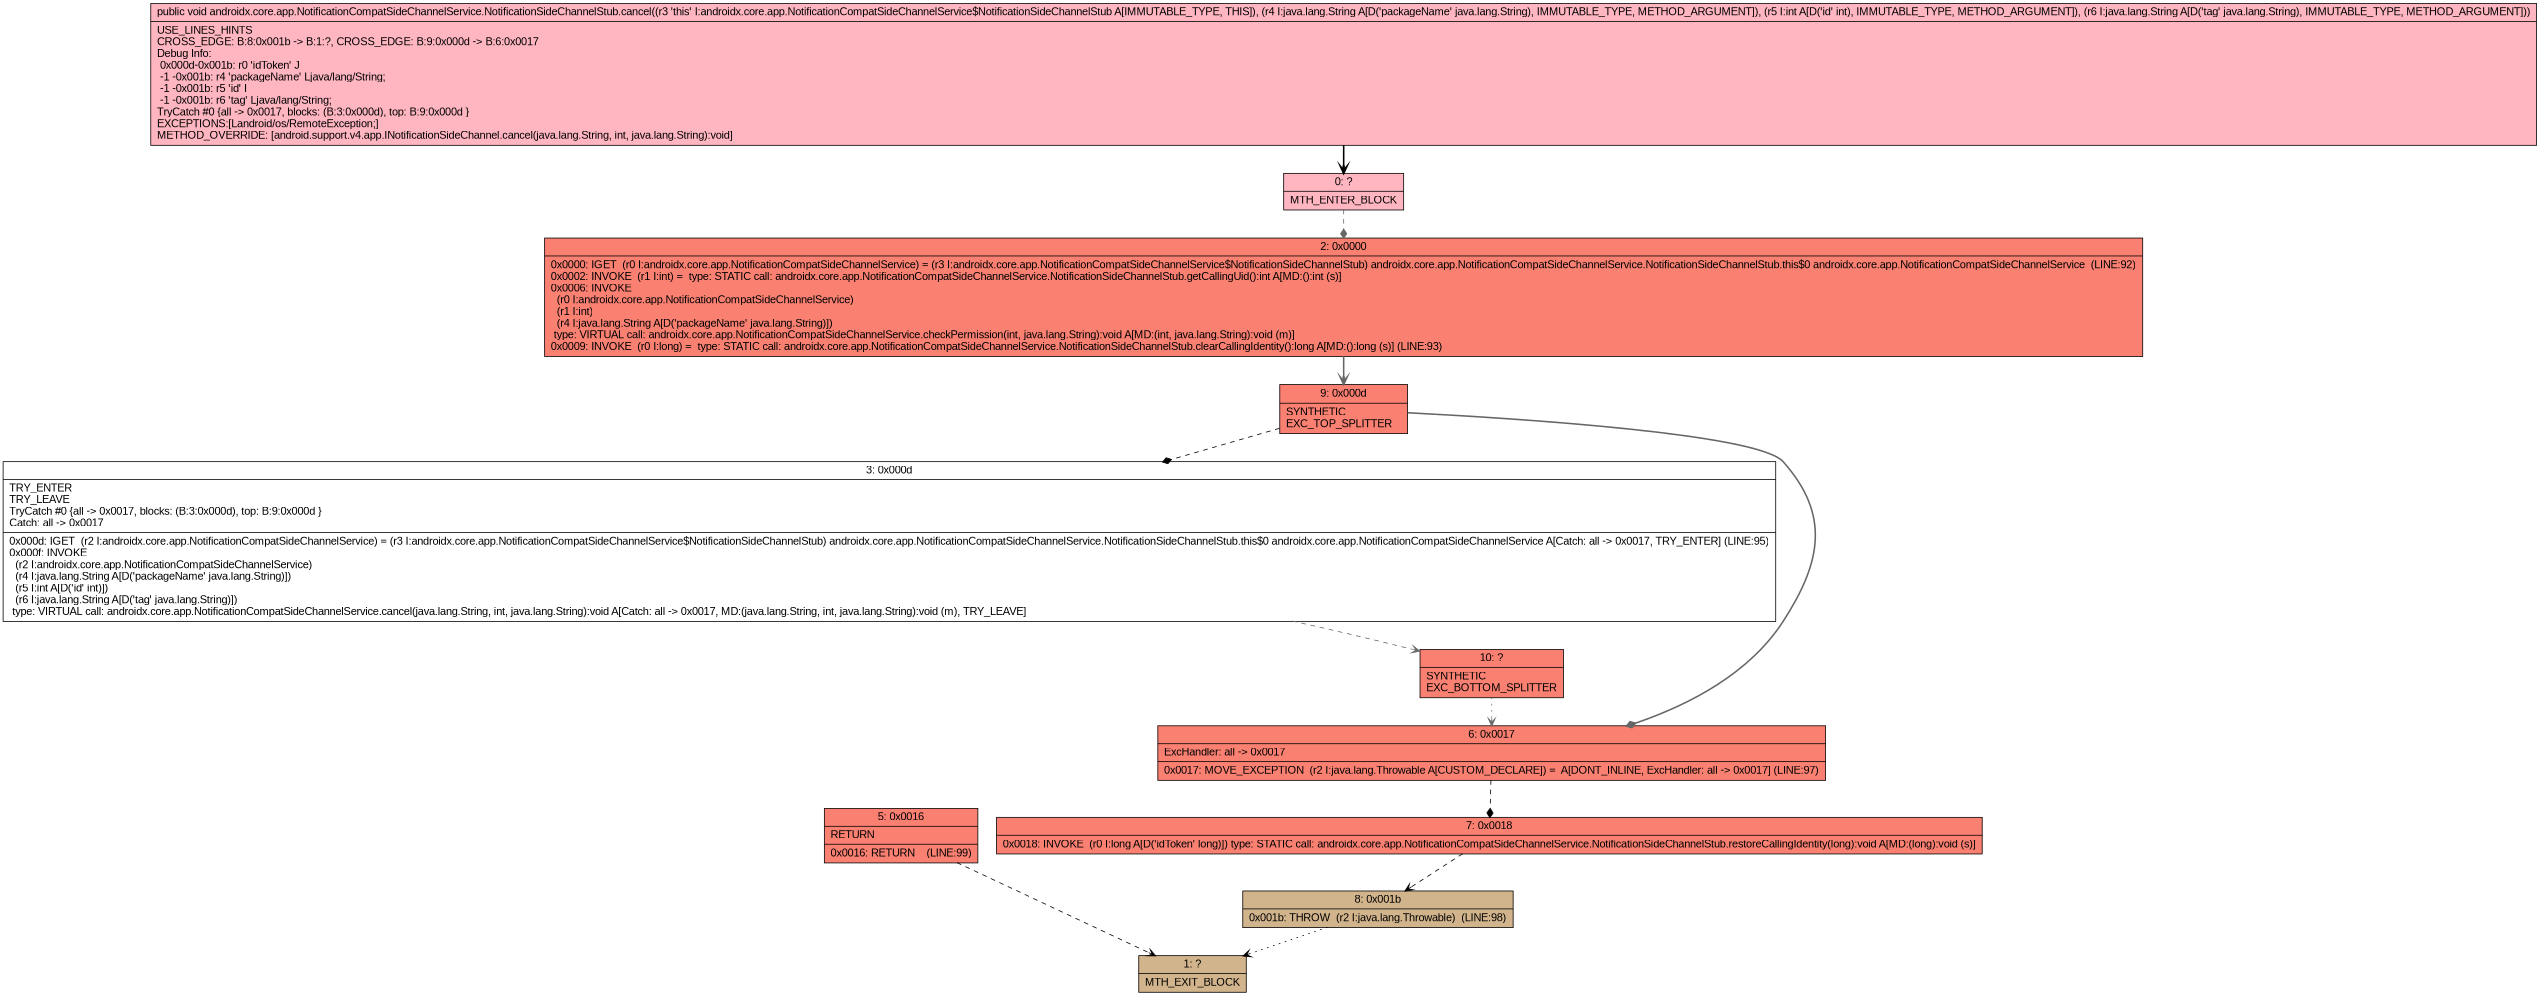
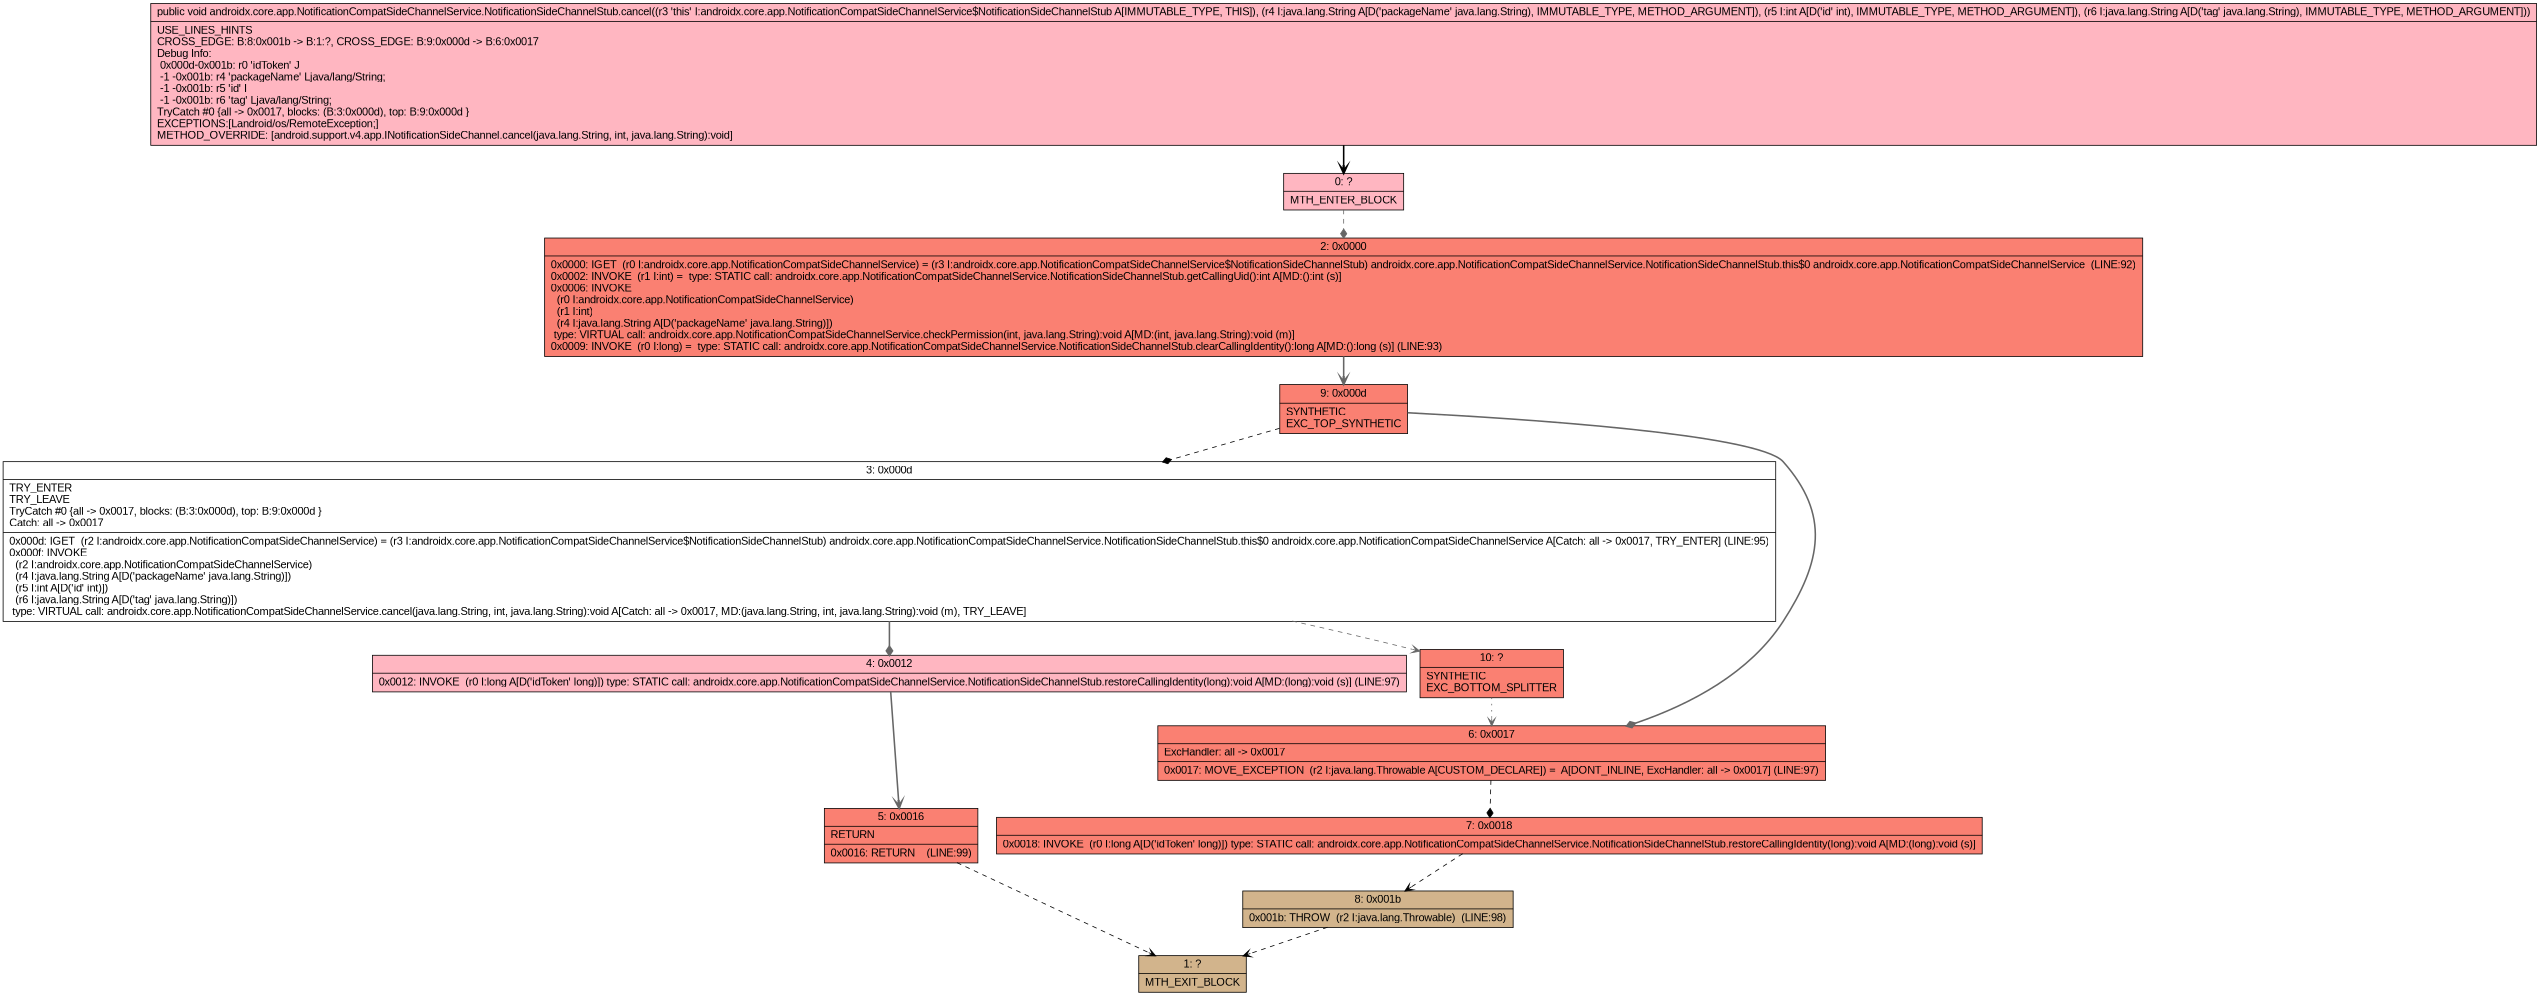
(1339, 424) -> (1344, 424)
none -> (889, 674)
(1289, 940) -> (1289, 940)
